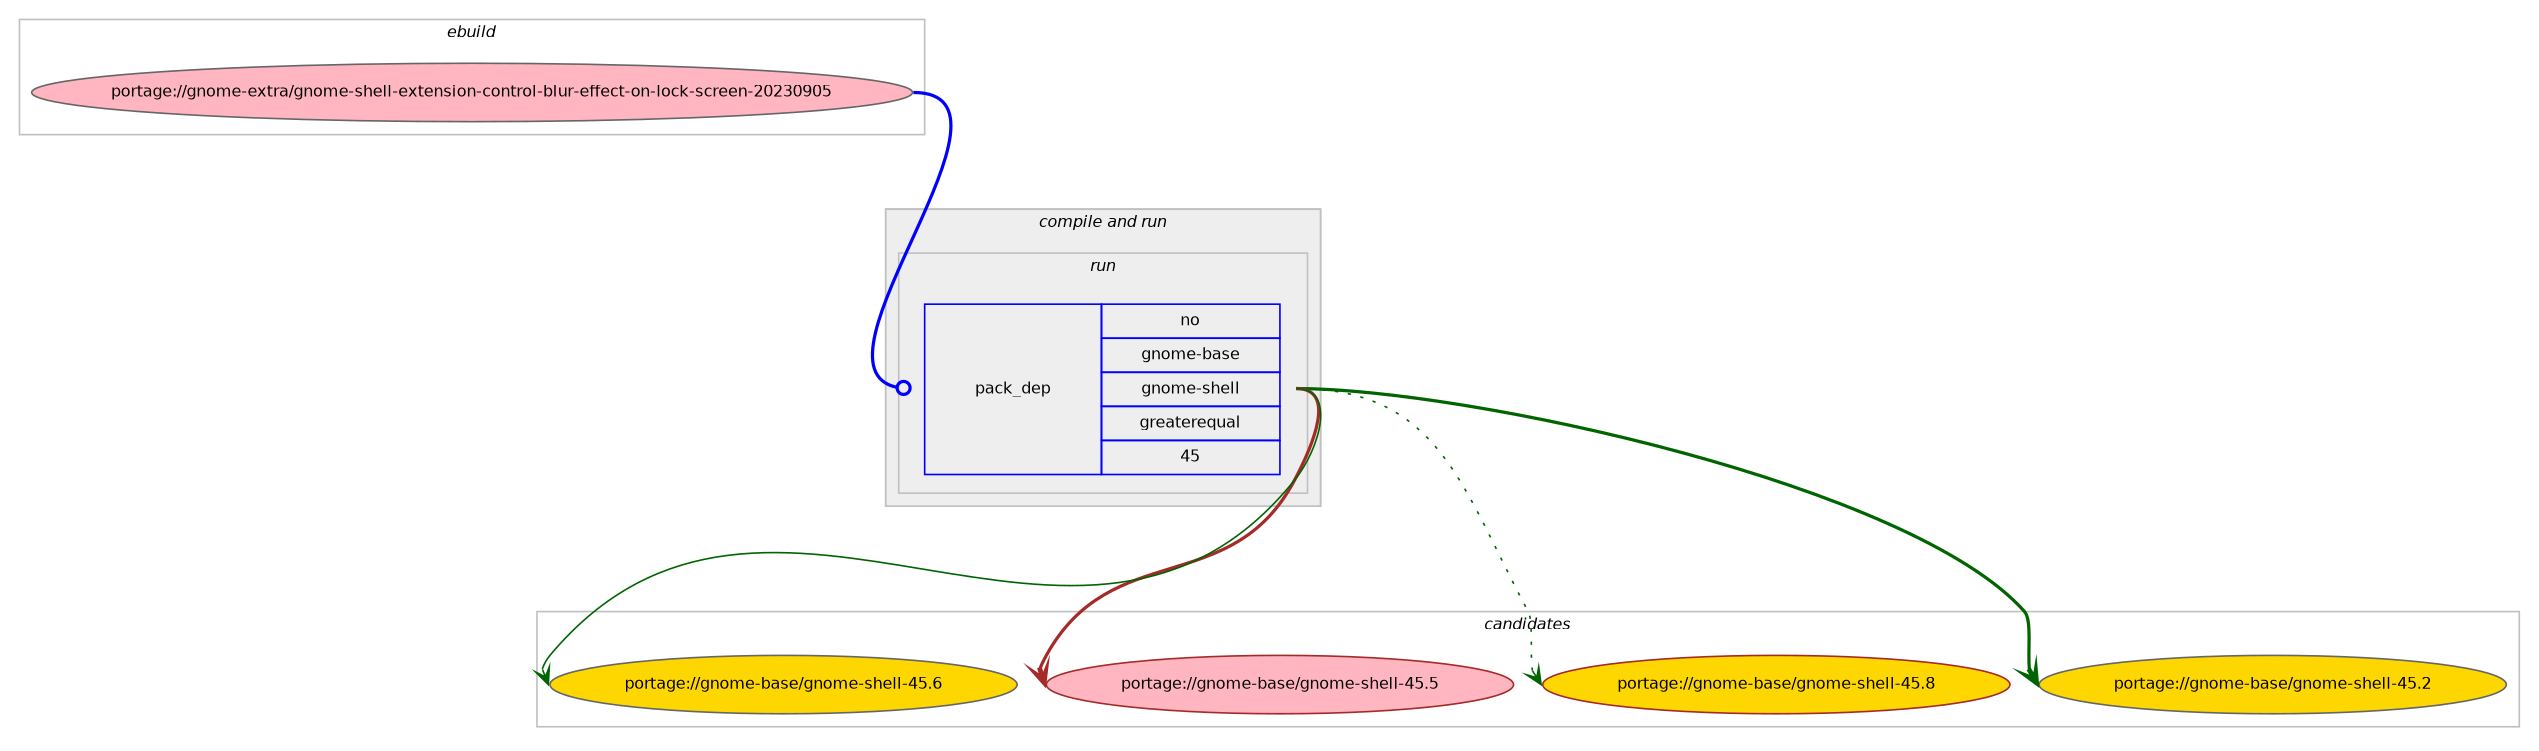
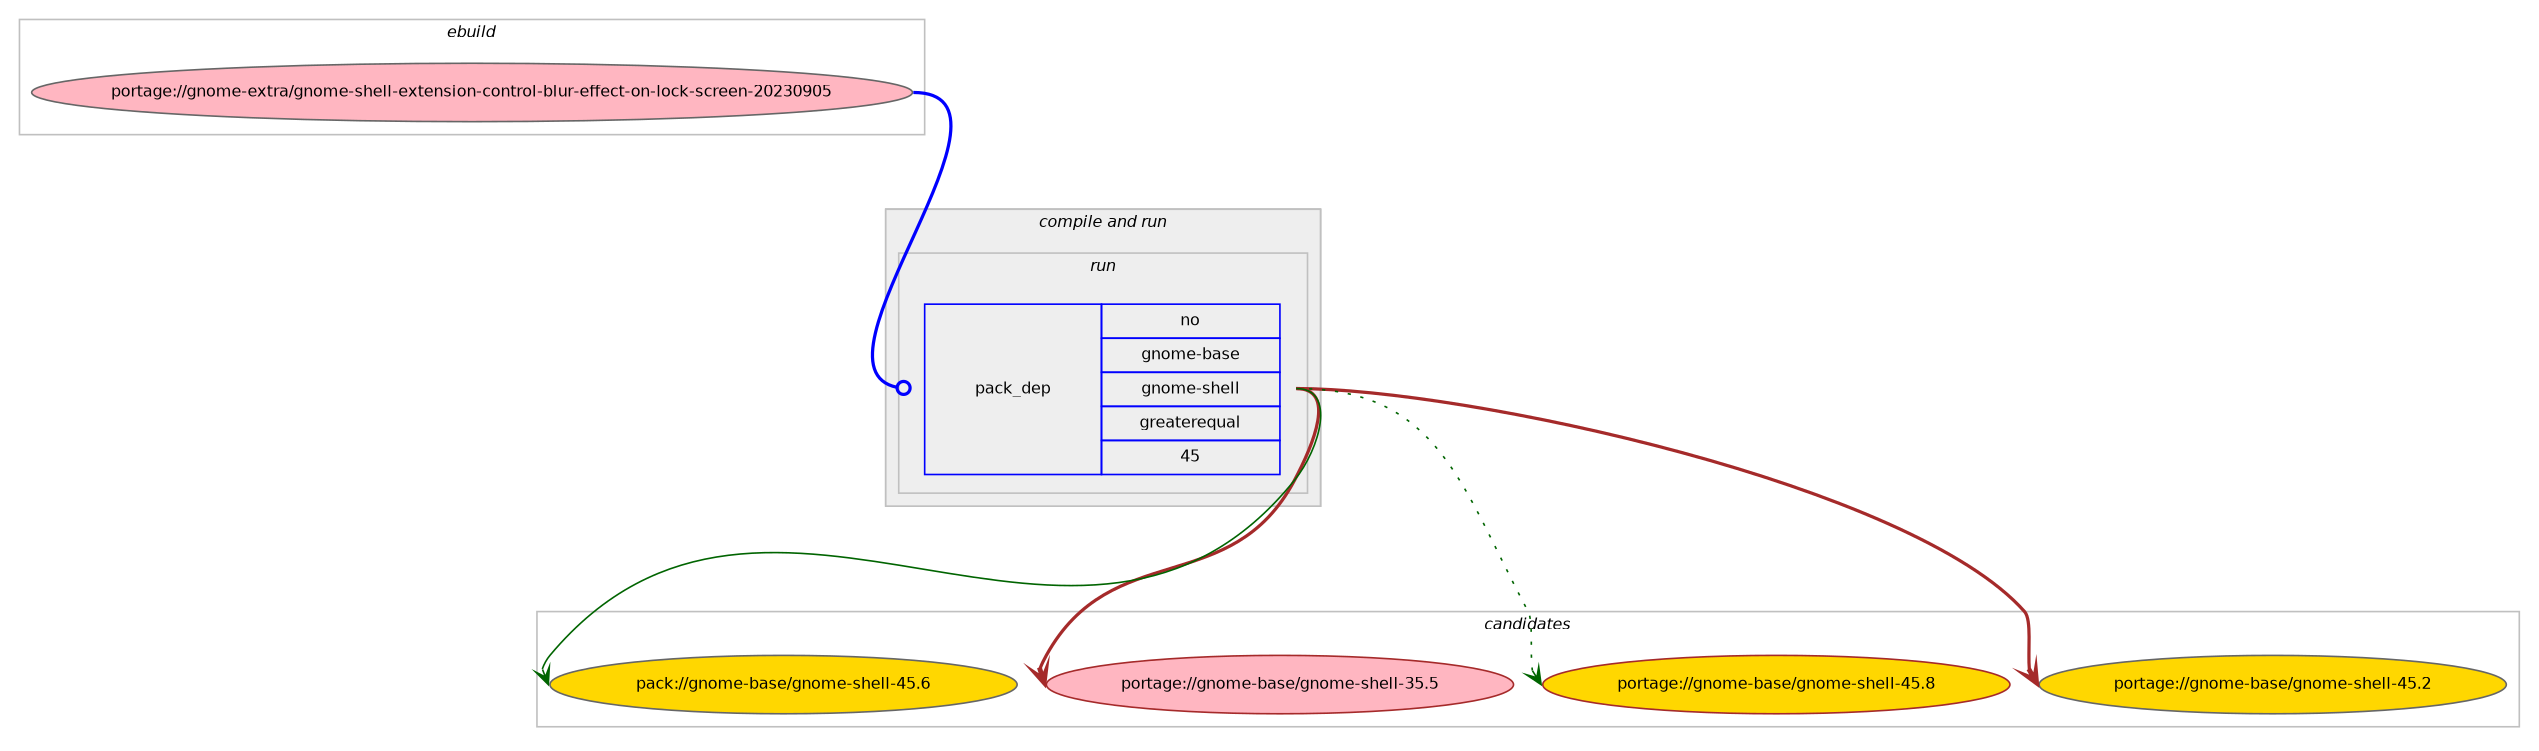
(1705, 460) -> (1705, 460)
(784, 685) -> (784, 685)
(1280, 685) -> (1280, 685)
